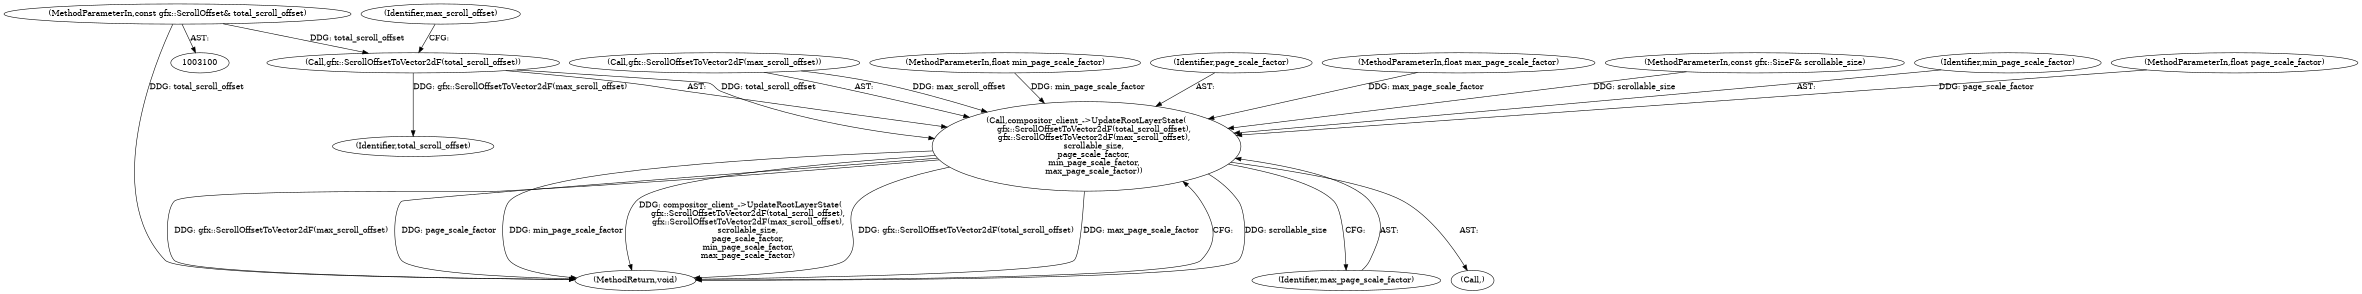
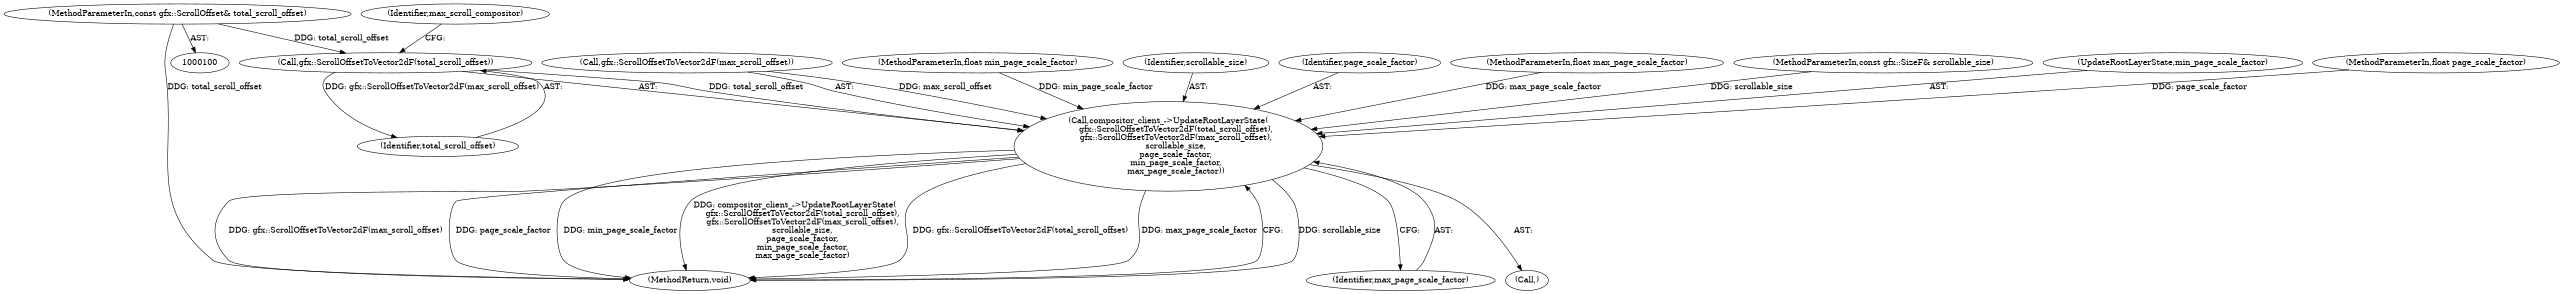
(441, 14) -> (455, 14)
(200, 63) -> (200, 63)
none -> (1196, 63)
(2008, 63) -> (2173, 63)
none -> (543, 103)
